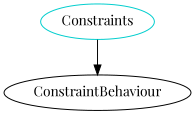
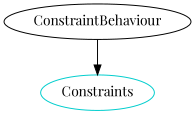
(98, 52) -> (98, 52)
